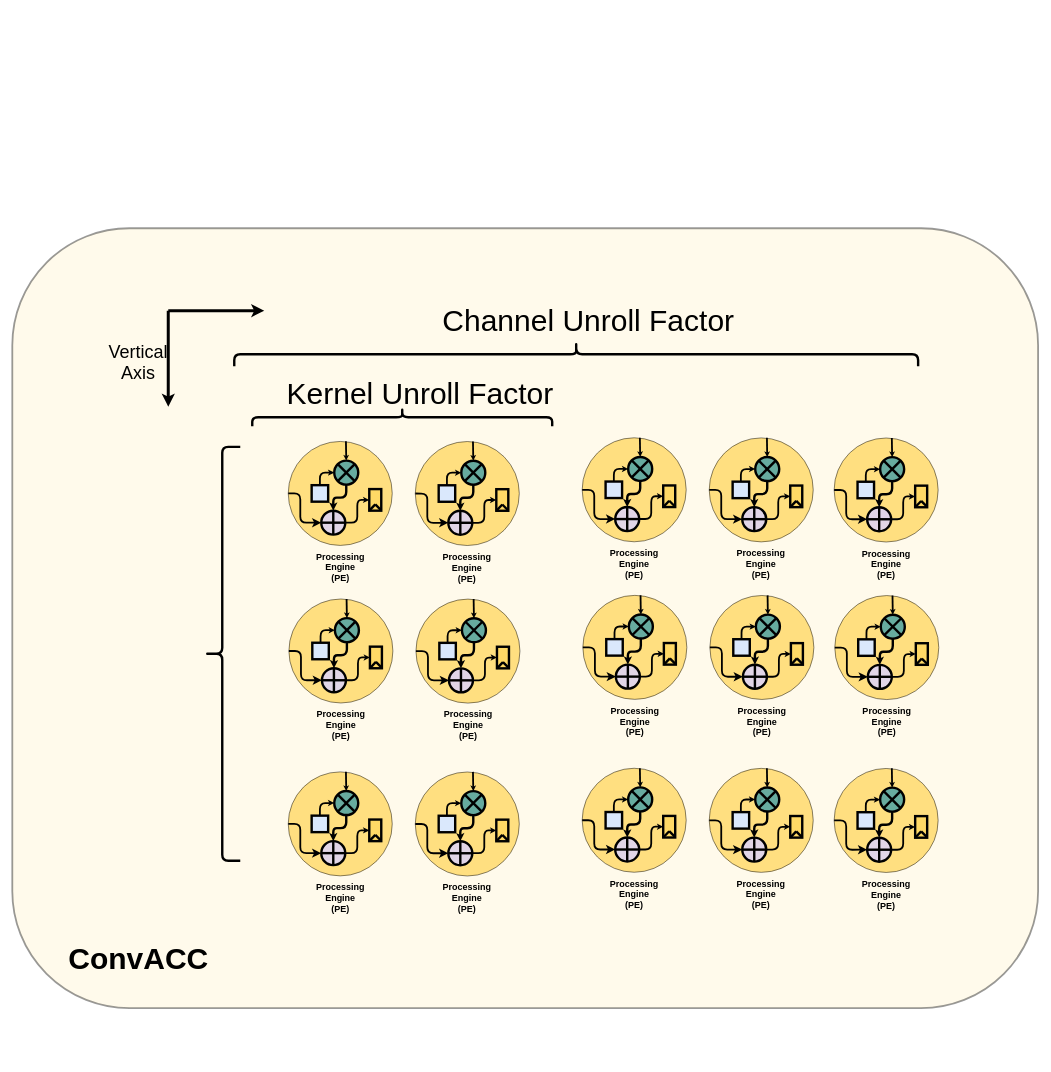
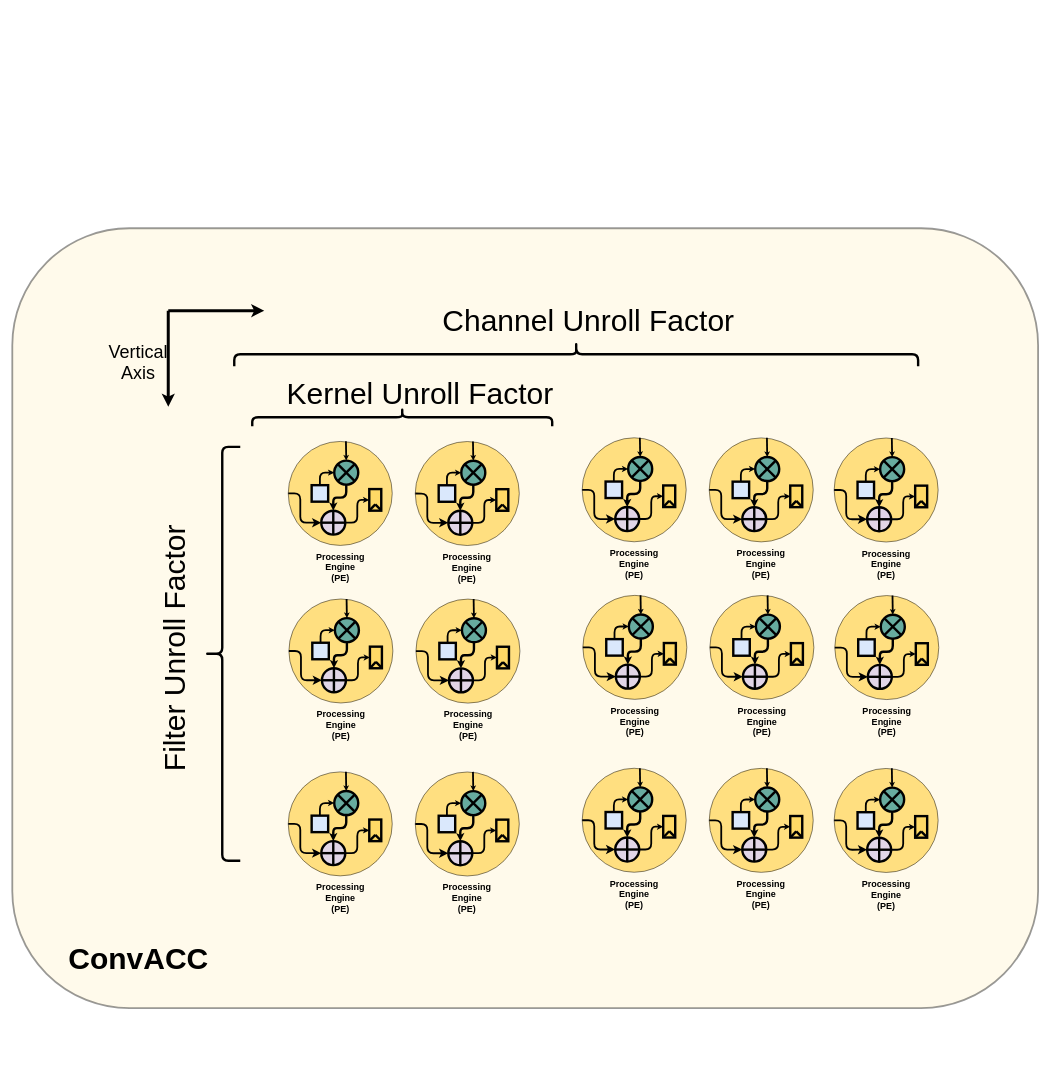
none -> (174, 648)
